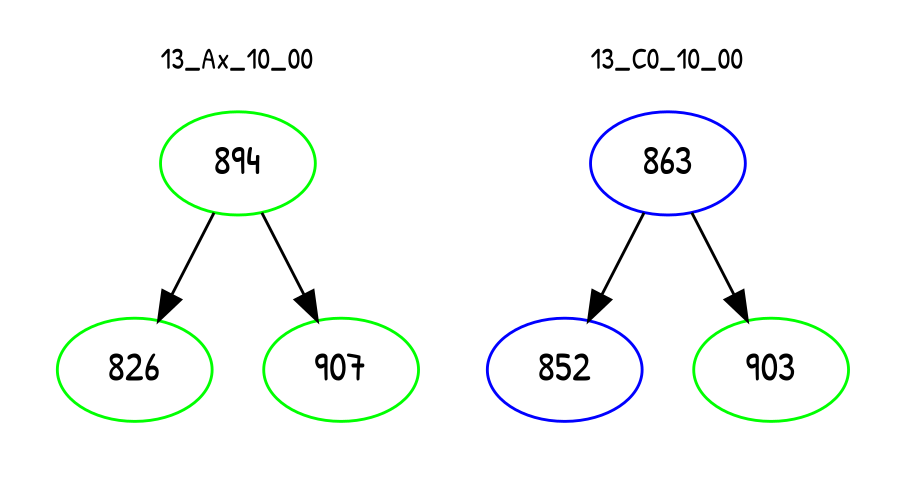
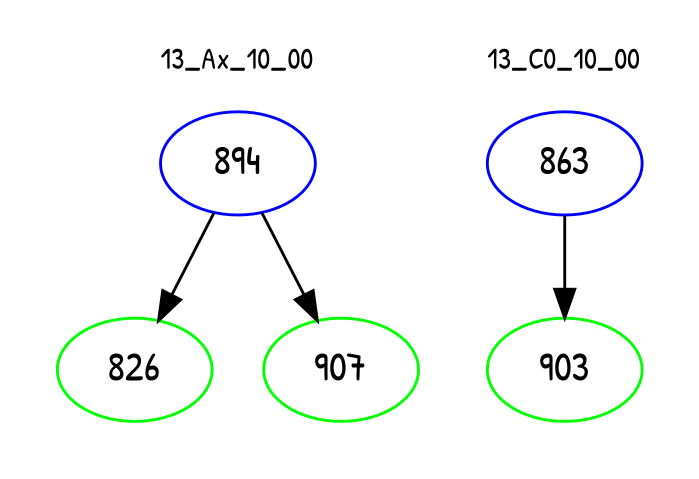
(238, 163) -> (238, 163)
(565, 370) -> none
